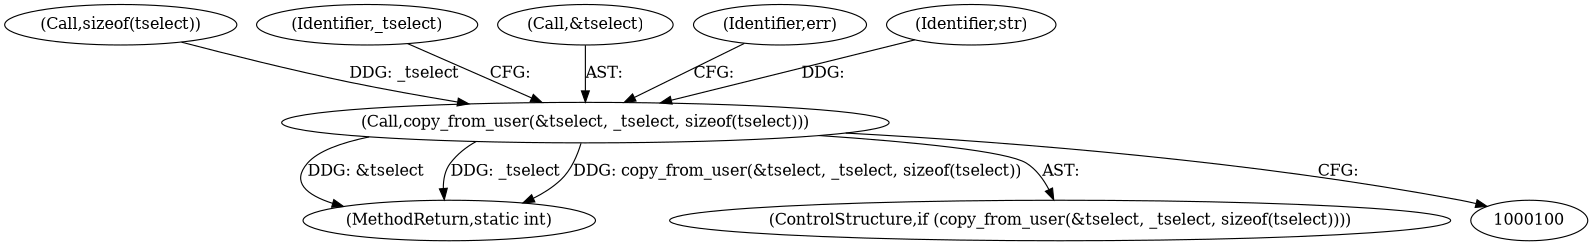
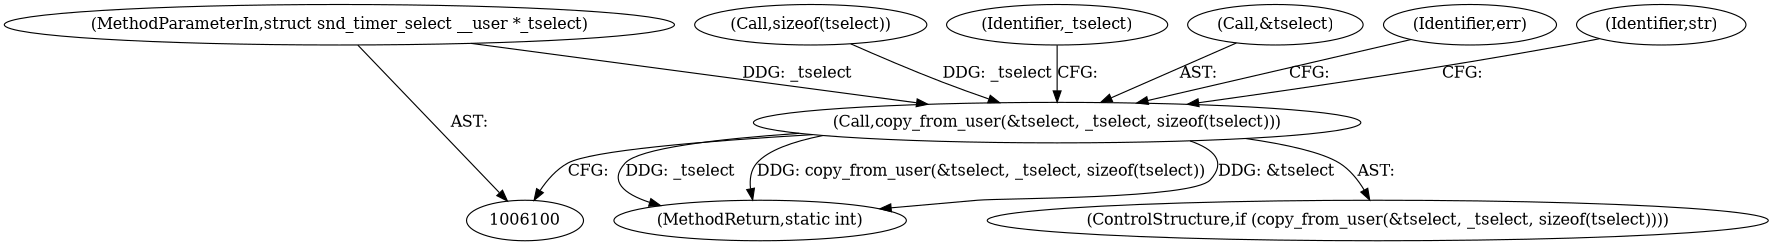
none -> (339, 25)
(826, 74) -> (1465, 74)
(1529, 220) -> (525, 220)
